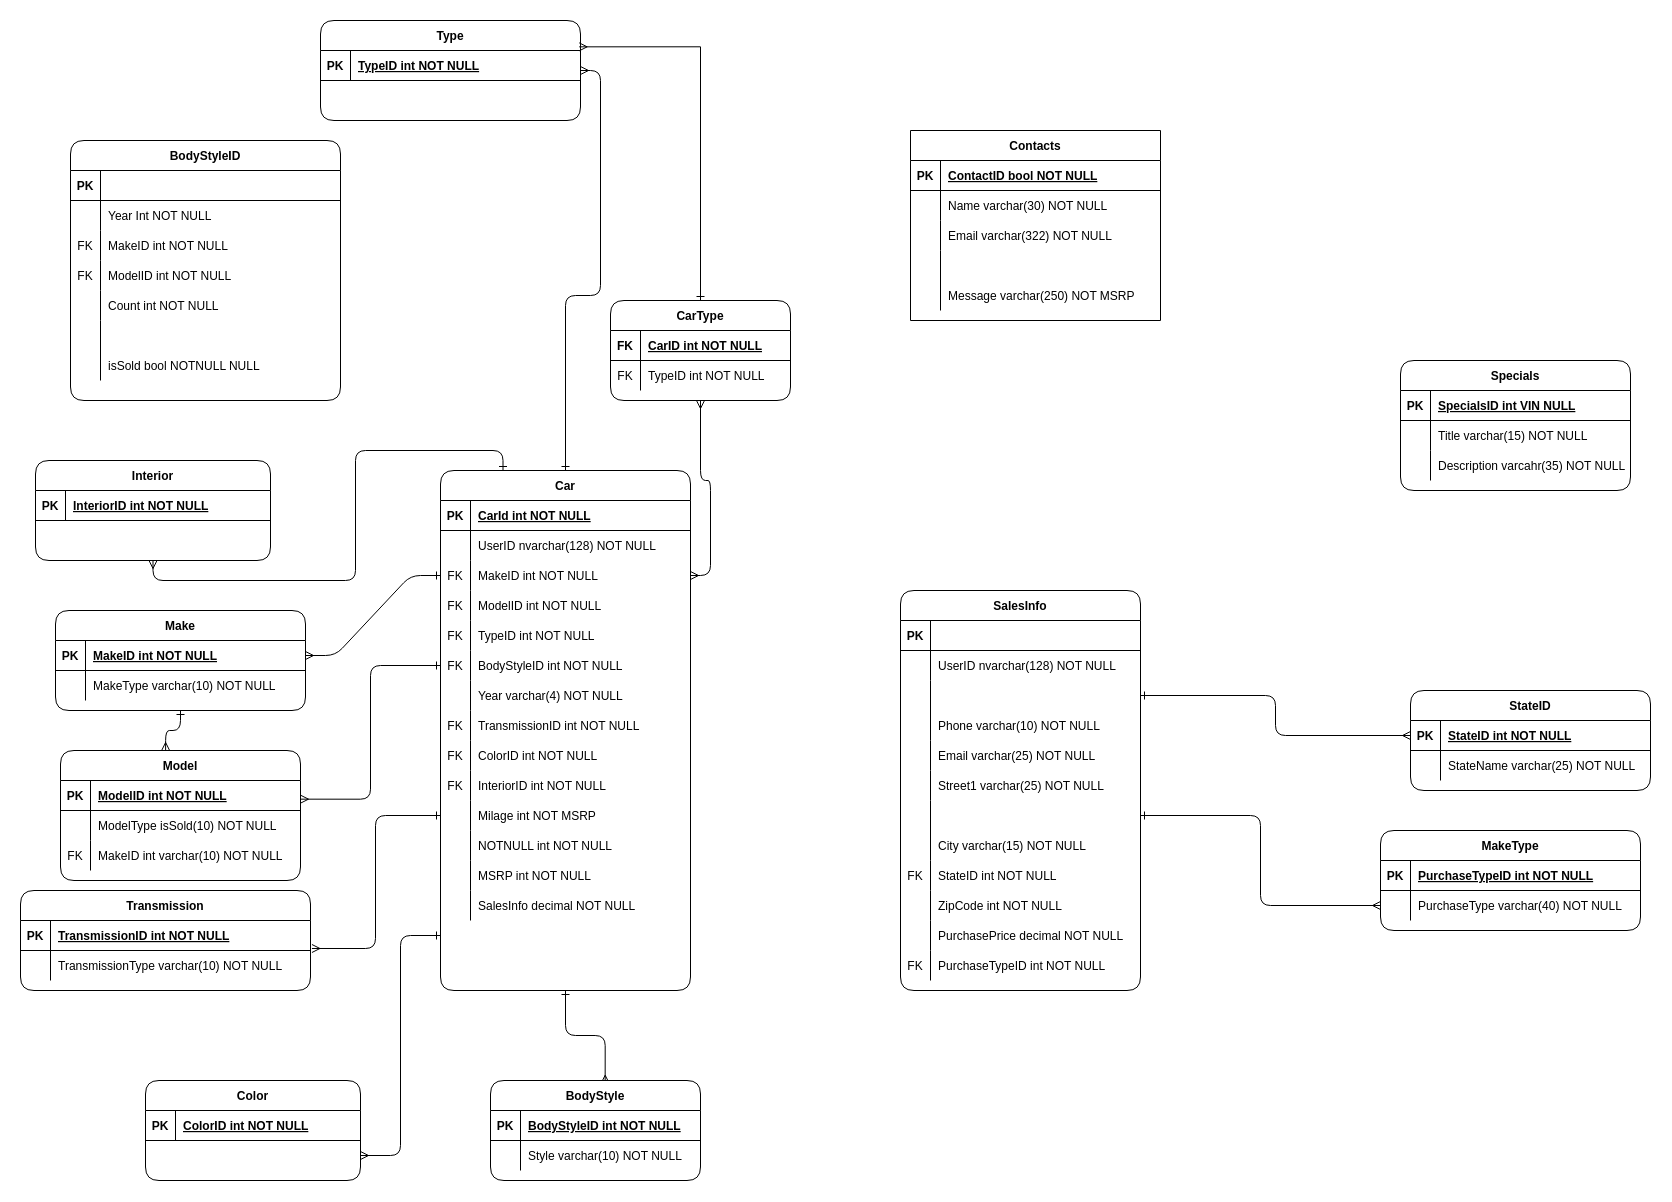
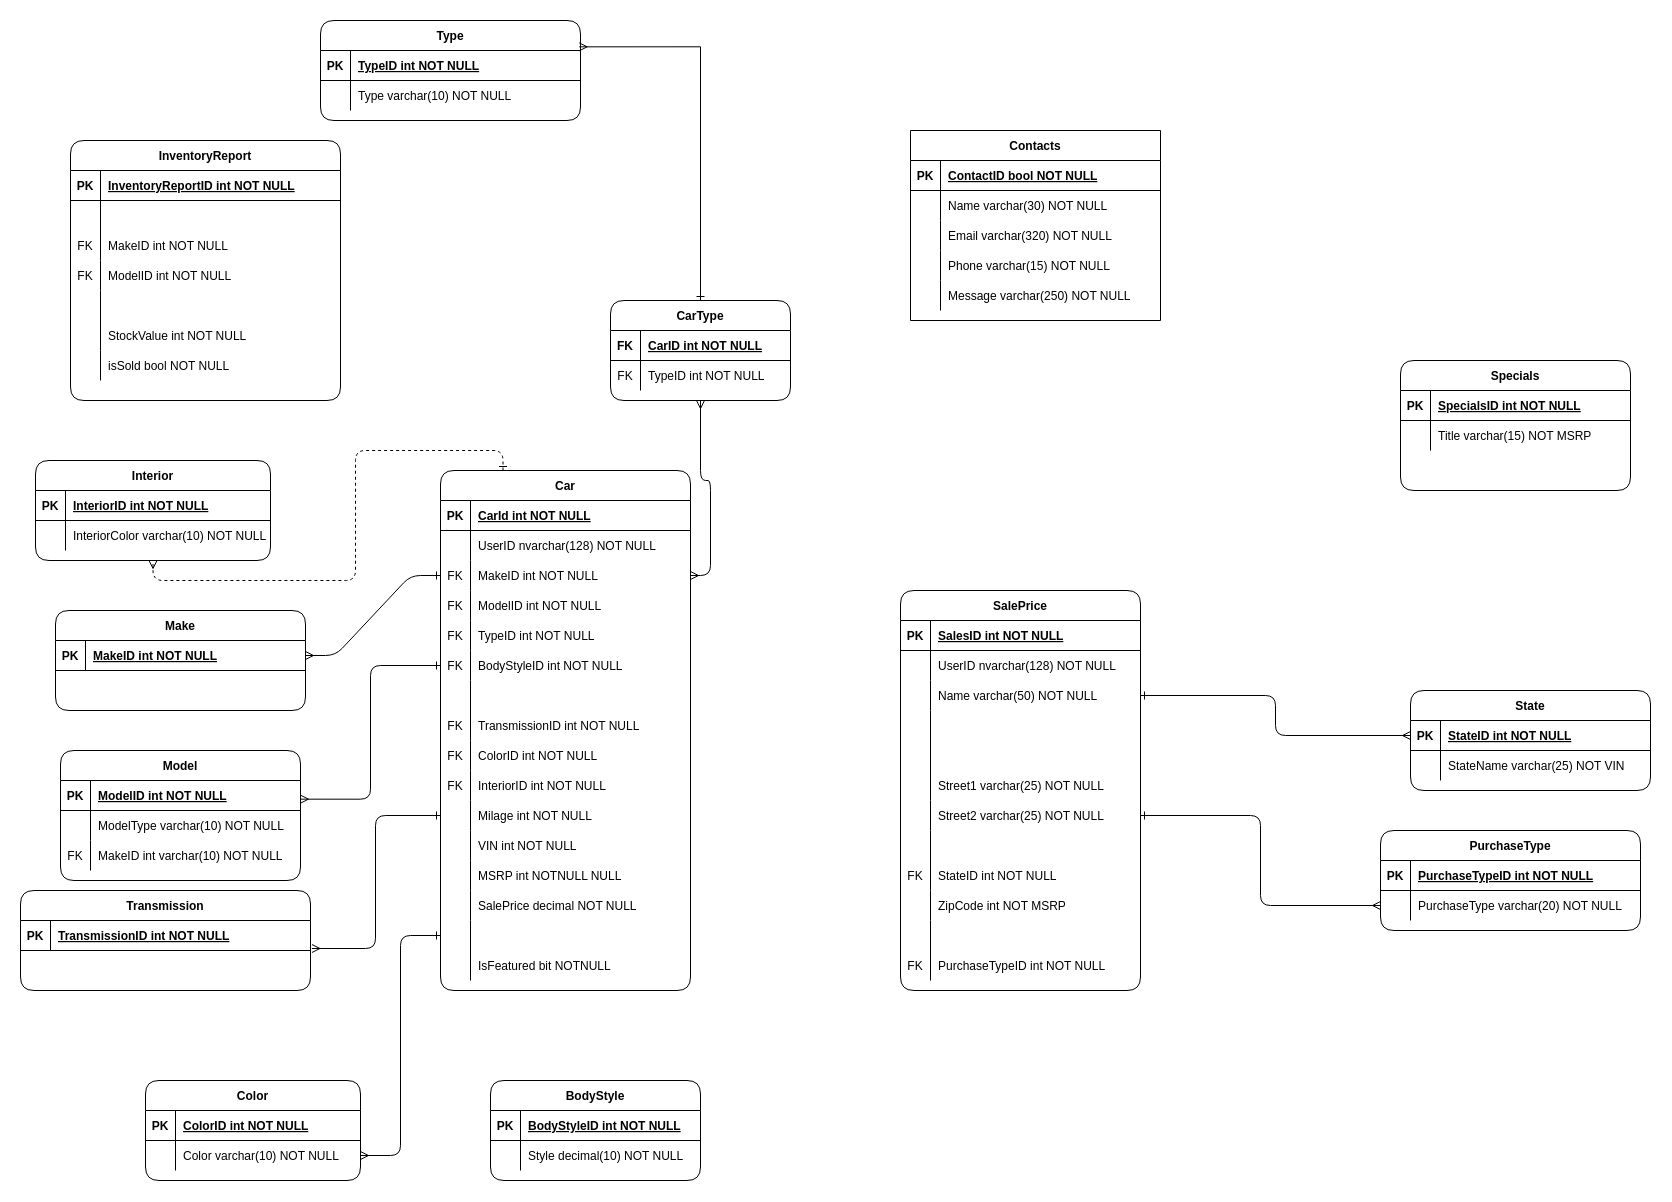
none -> (466, 96)
(205, 156) -> (205, 156)
none -> (221, 186)
(221, 216) -> none
(1031, 236) -> (1031, 236)
none -> (1051, 266)
(601, 274) -> none
(1041, 296) -> (1041, 296)
(221, 306) -> none
none -> (221, 336)
(179, 366) -> (166, 366)
(1506, 406) -> (1506, 406)
(1518, 436) -> (1518, 436)
(1531, 466) -> none
none -> (168, 536)
(356, 545) -> (356, 545)
(1020, 606) -> (1020, 606)
none -> (1036, 636)
(196, 686) -> none
(581, 696) -> none
none -> (1036, 696)
(1530, 706) -> (1530, 706)
(1036, 726) -> none
(171, 731) -> none
(1036, 756) -> none
(1544, 766) -> (1541, 766)
(532, 816) -> (532, 816)
none -> (1036, 816)
(186, 826) -> (193, 826)
(539, 846) -> (526, 846)
(1036, 846) -> none
(1510, 846) -> (1510, 846)
(529, 876) -> (542, 876)
(556, 906) -> (554, 906)
(997, 906) -> (997, 906)
(1524, 906) -> (1524, 906)
(1036, 936) -> none
(181, 966) -> none
none -> (581, 966)
(586, 1036) -> none
none -> (268, 1156)
(609, 1156) -> (606, 1156)
